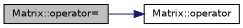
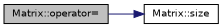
(192, 14) -> (181, 14)
